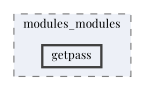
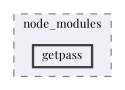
(72, 25) -> (63, 25)
